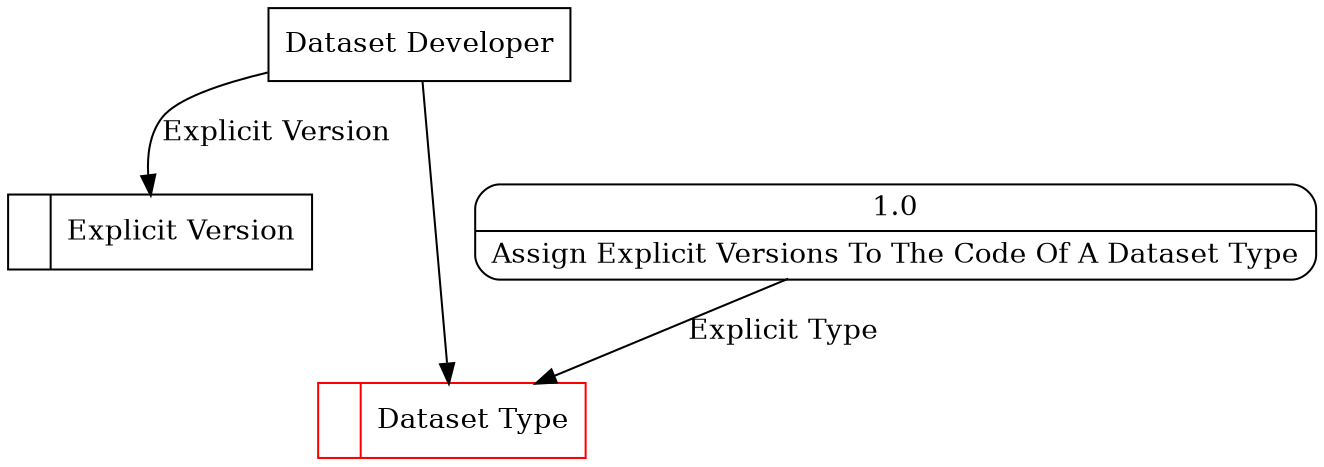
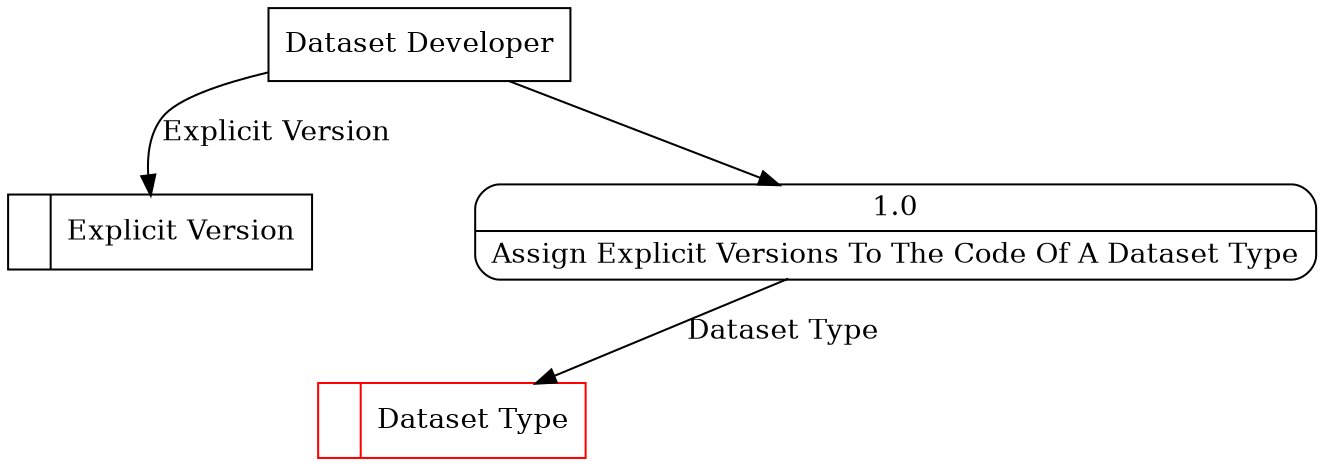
(435, 222) -> (635, 130)
(783, 331) -> (783, 331)
